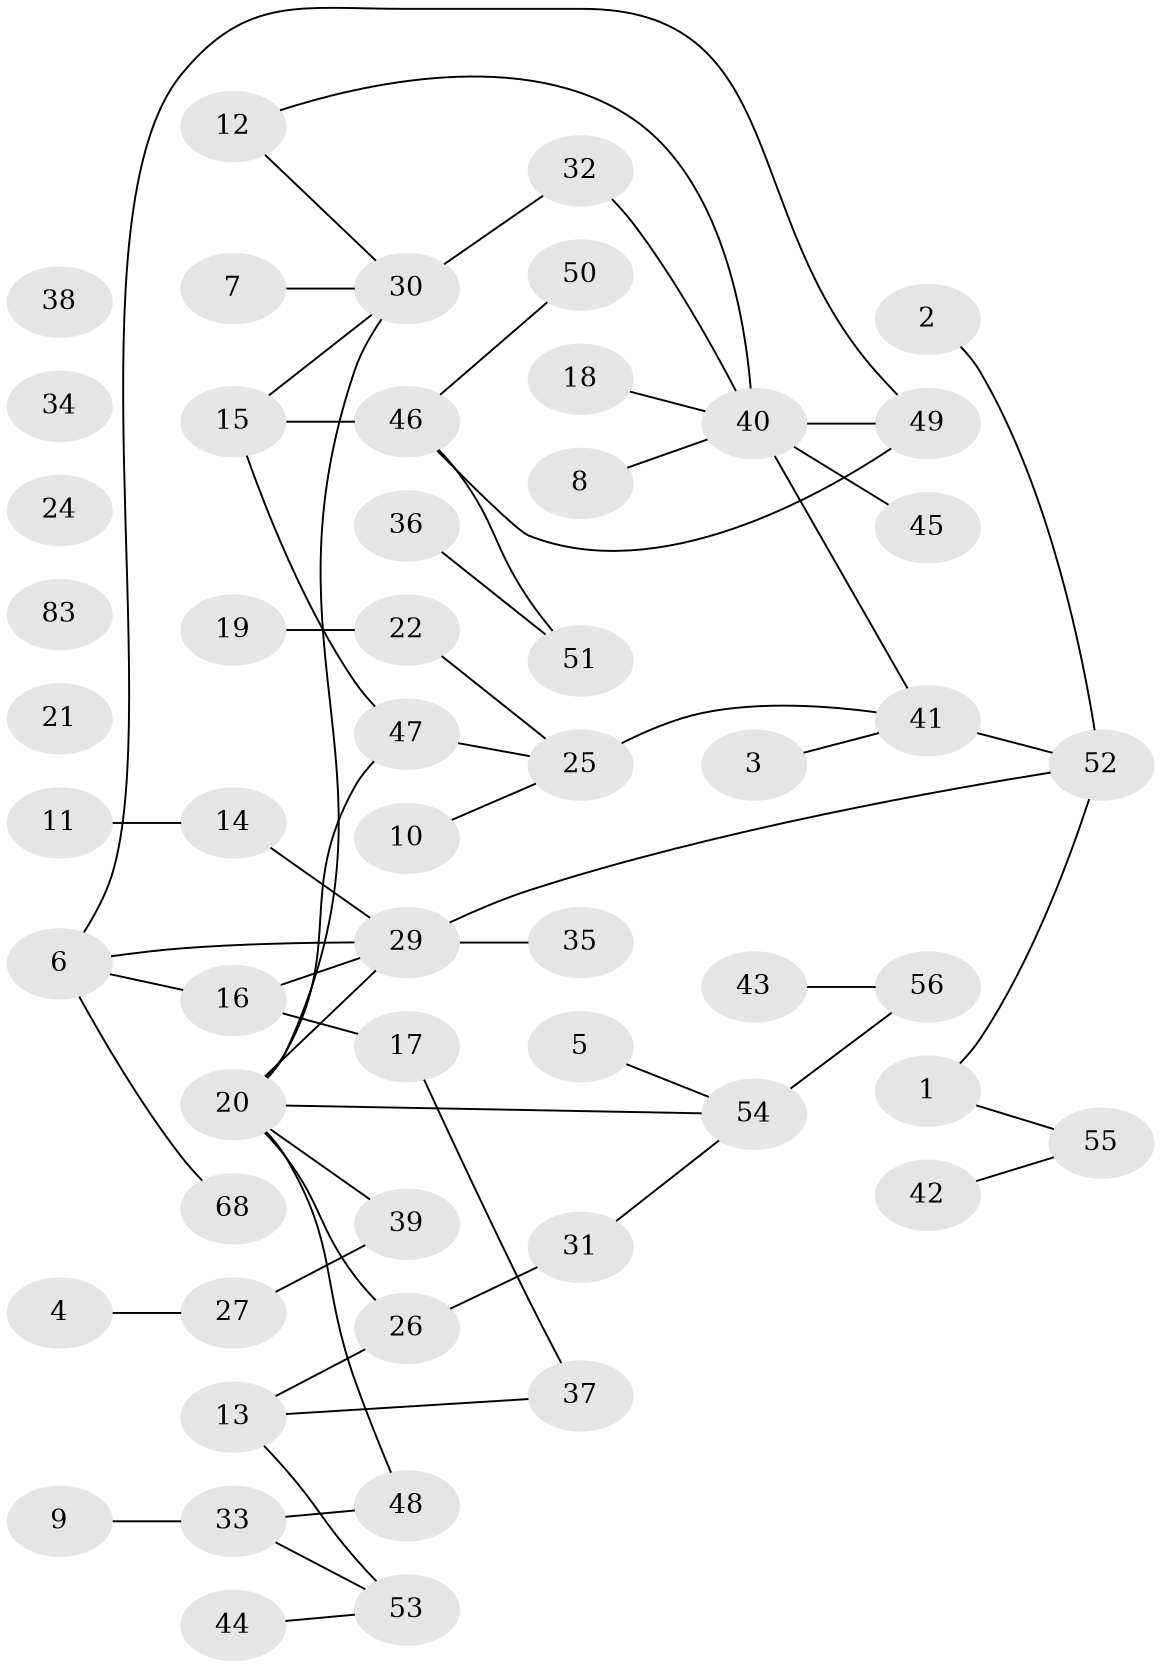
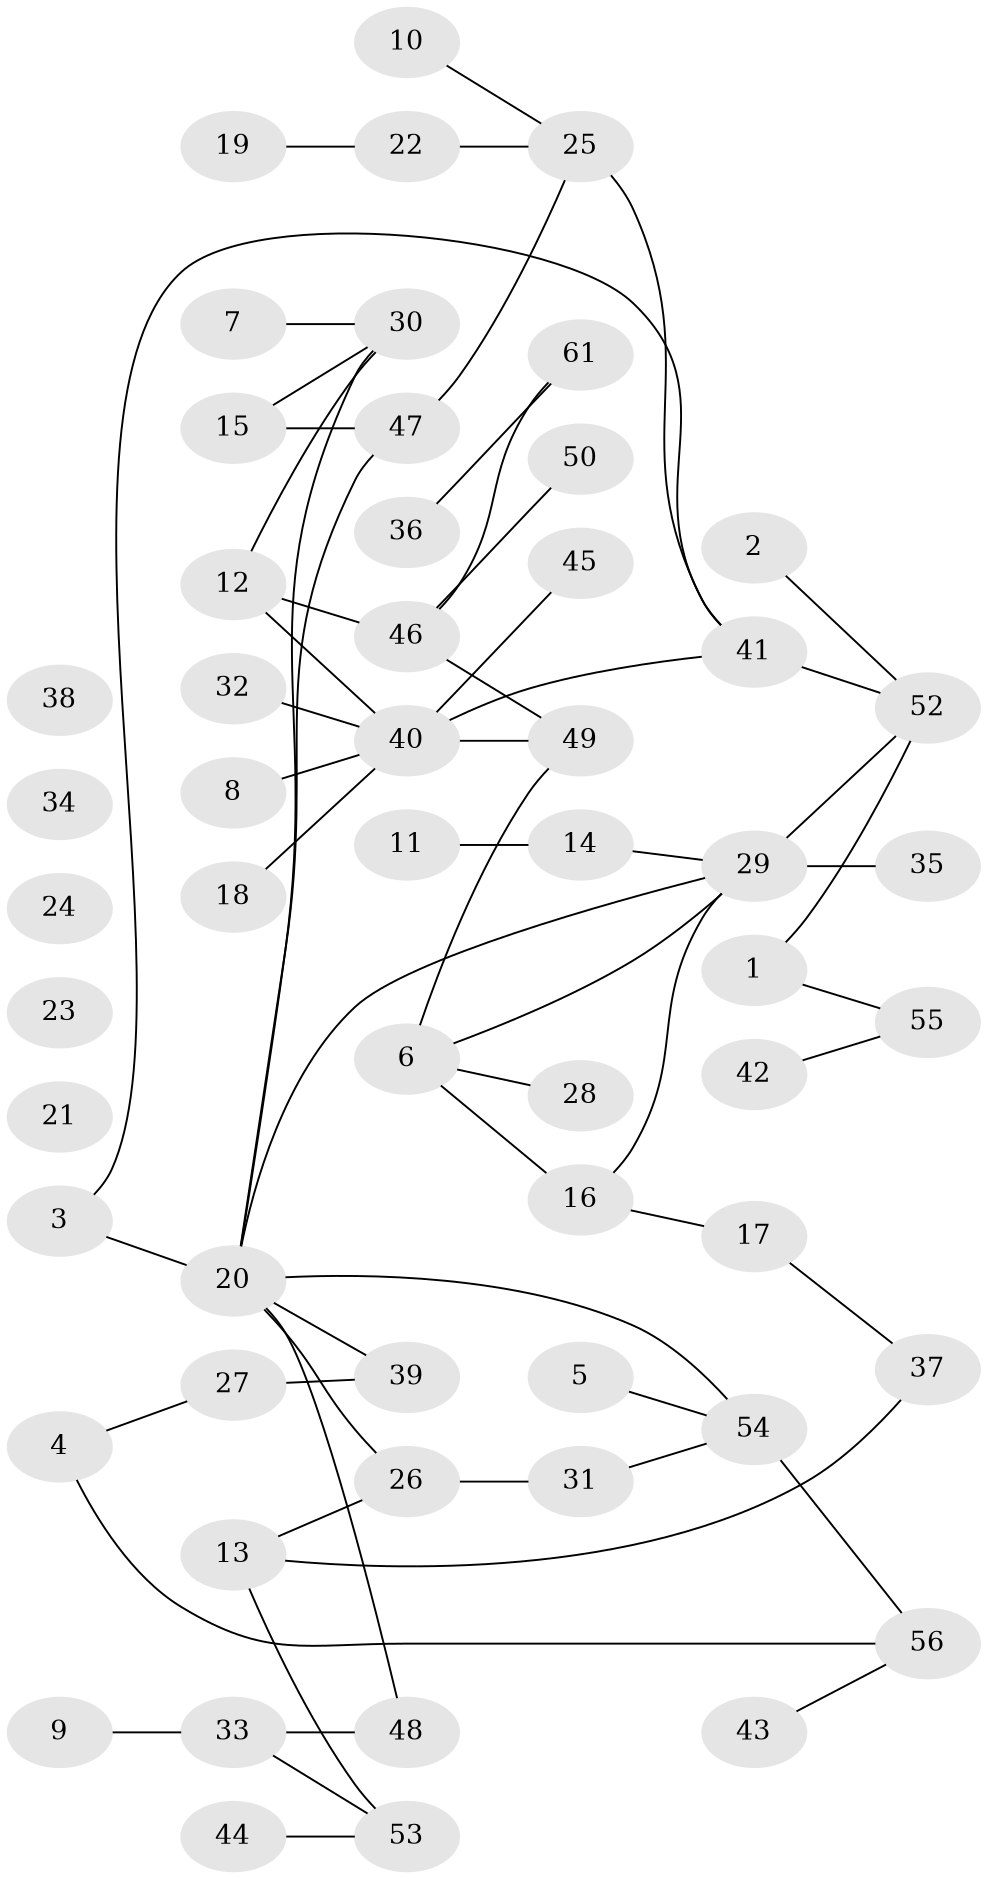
(494, 230) -> none
(321, 422) -> (321, 611)
(60, 615) -> (60, 1013)
(581, 661) -> (581, 355)
(233, 1209) -> (581, 1096)
none -> (146, 1251)
none -> (441, 1644)
